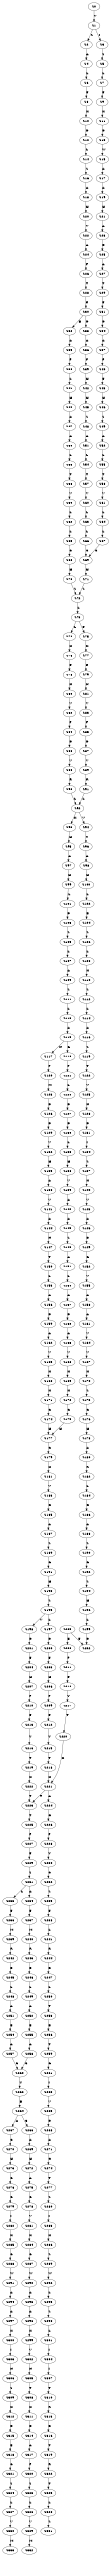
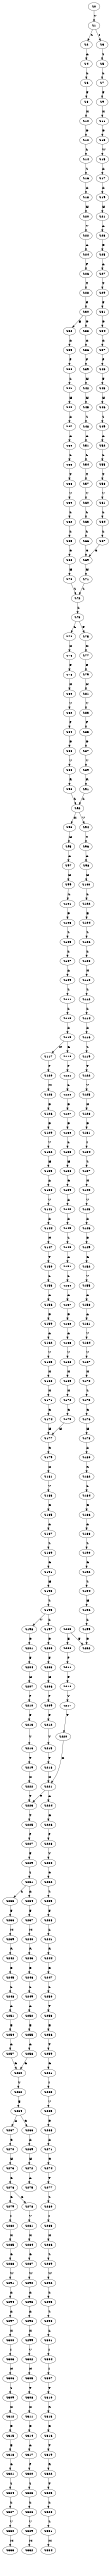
(69, 1181) -> (69, 1181)
(29, 2196) -> (19, 2196)
none -> (48, 2550)
